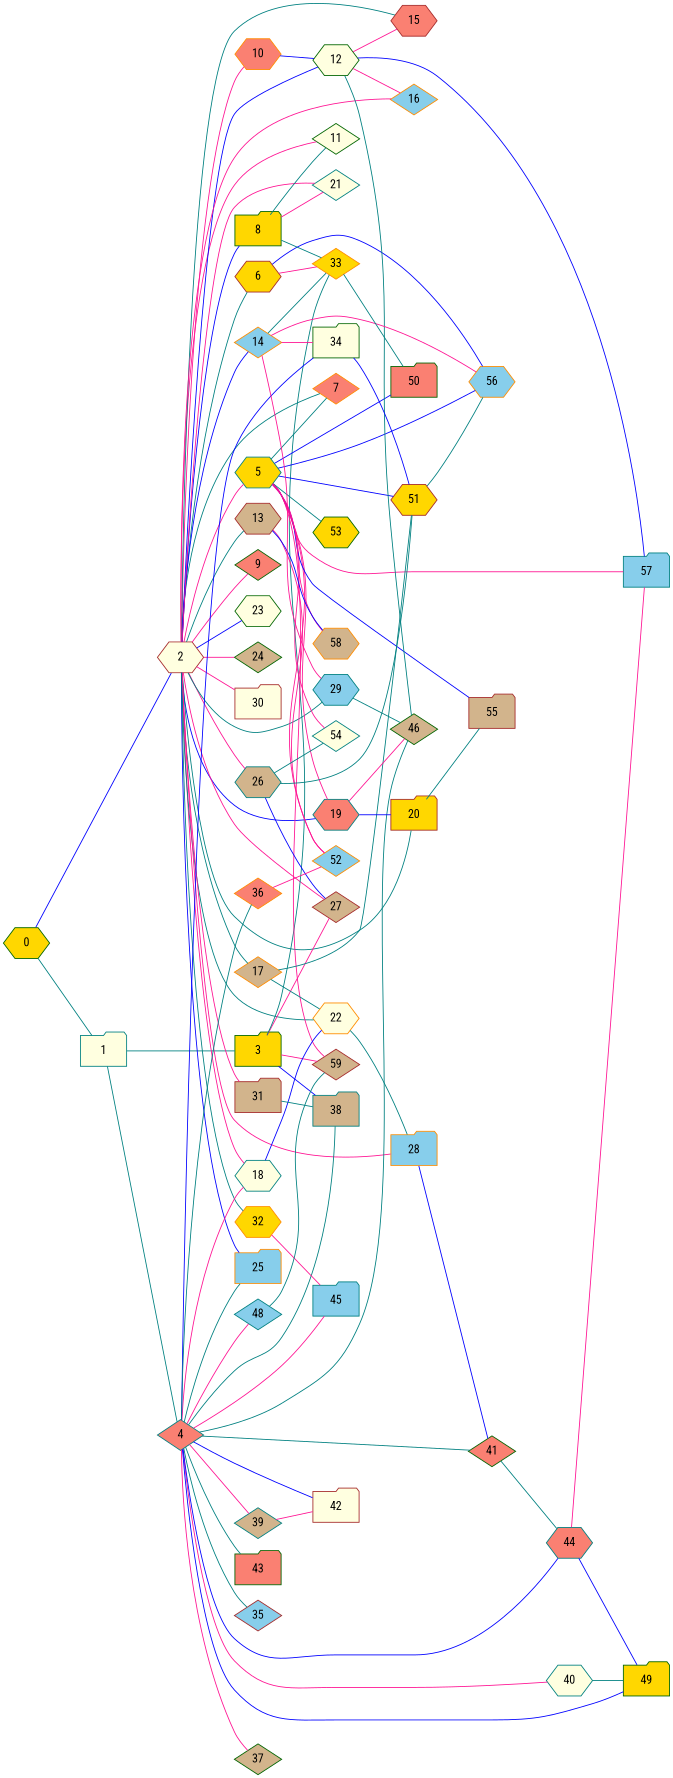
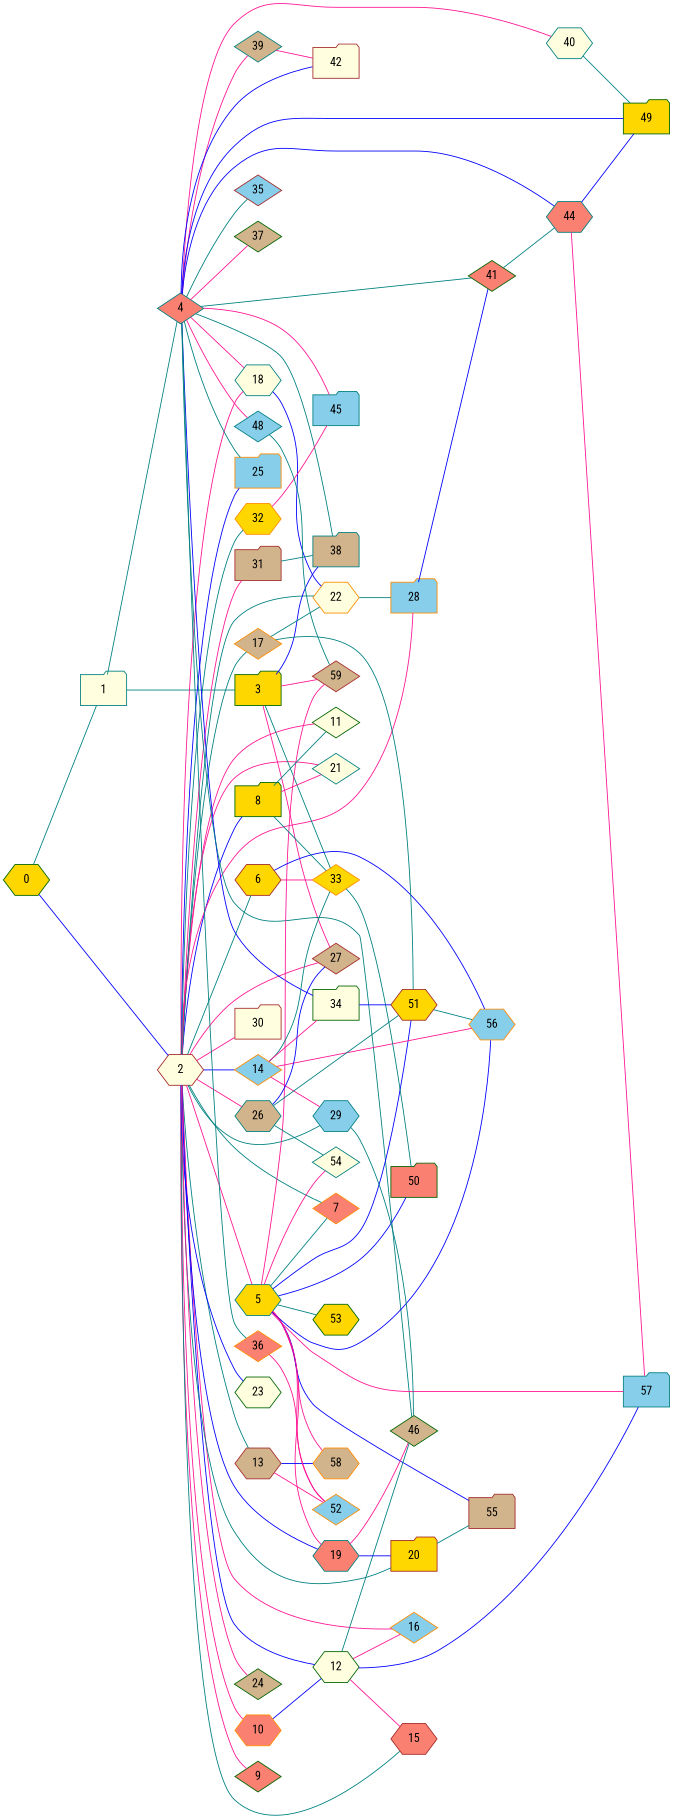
(258, 1569) -> none
